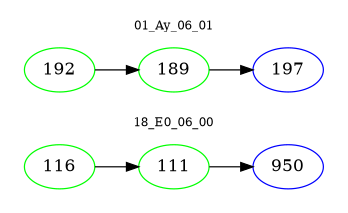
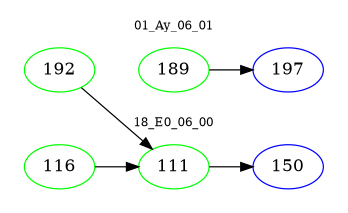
(111, 70) -> (118, 120)
(288, 167) -> (288, 167)
